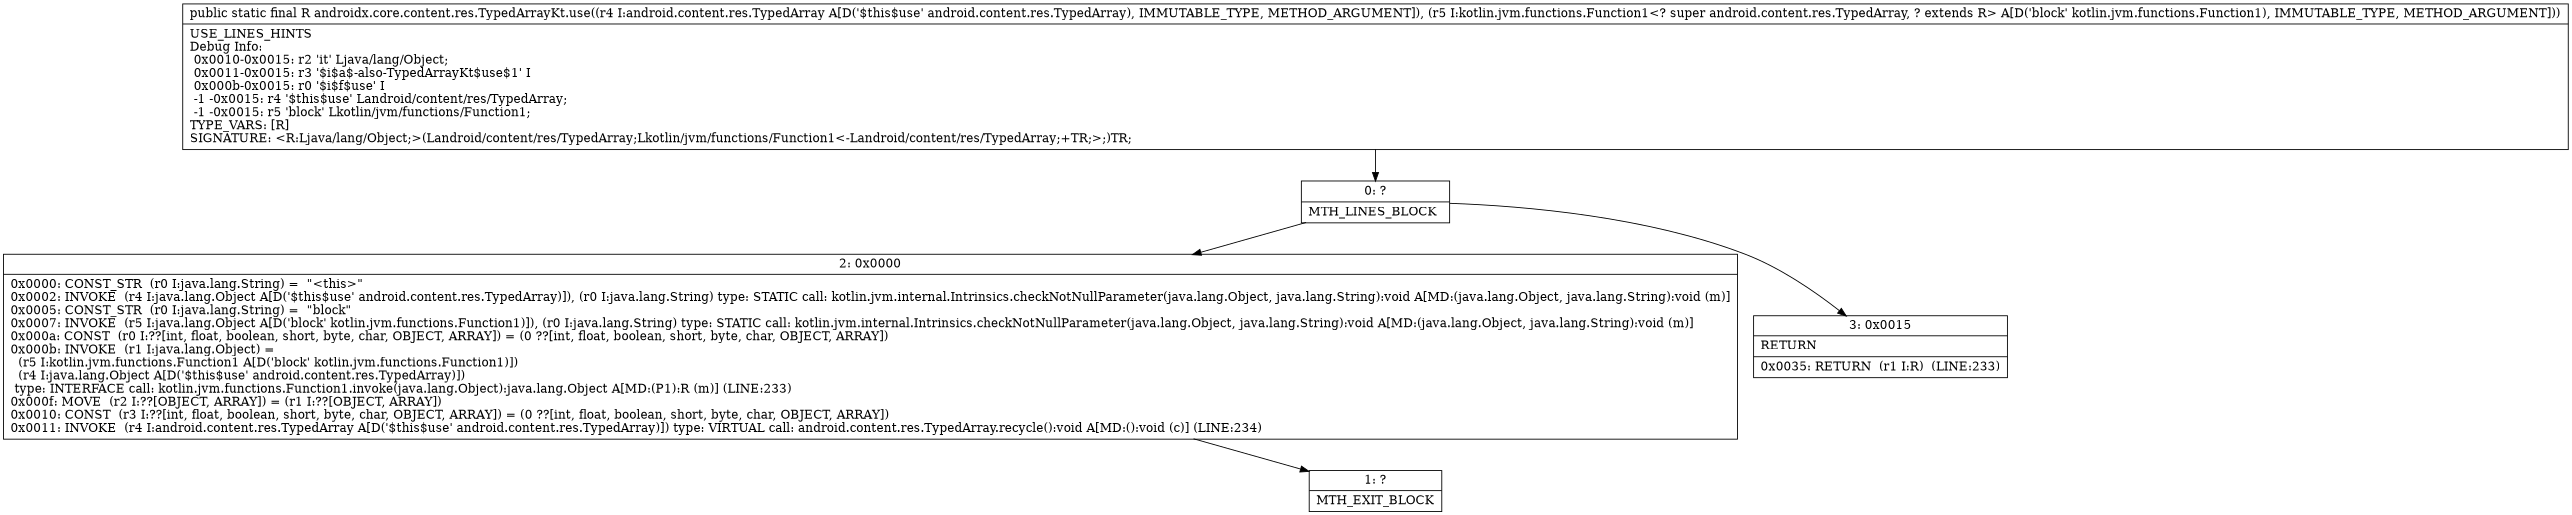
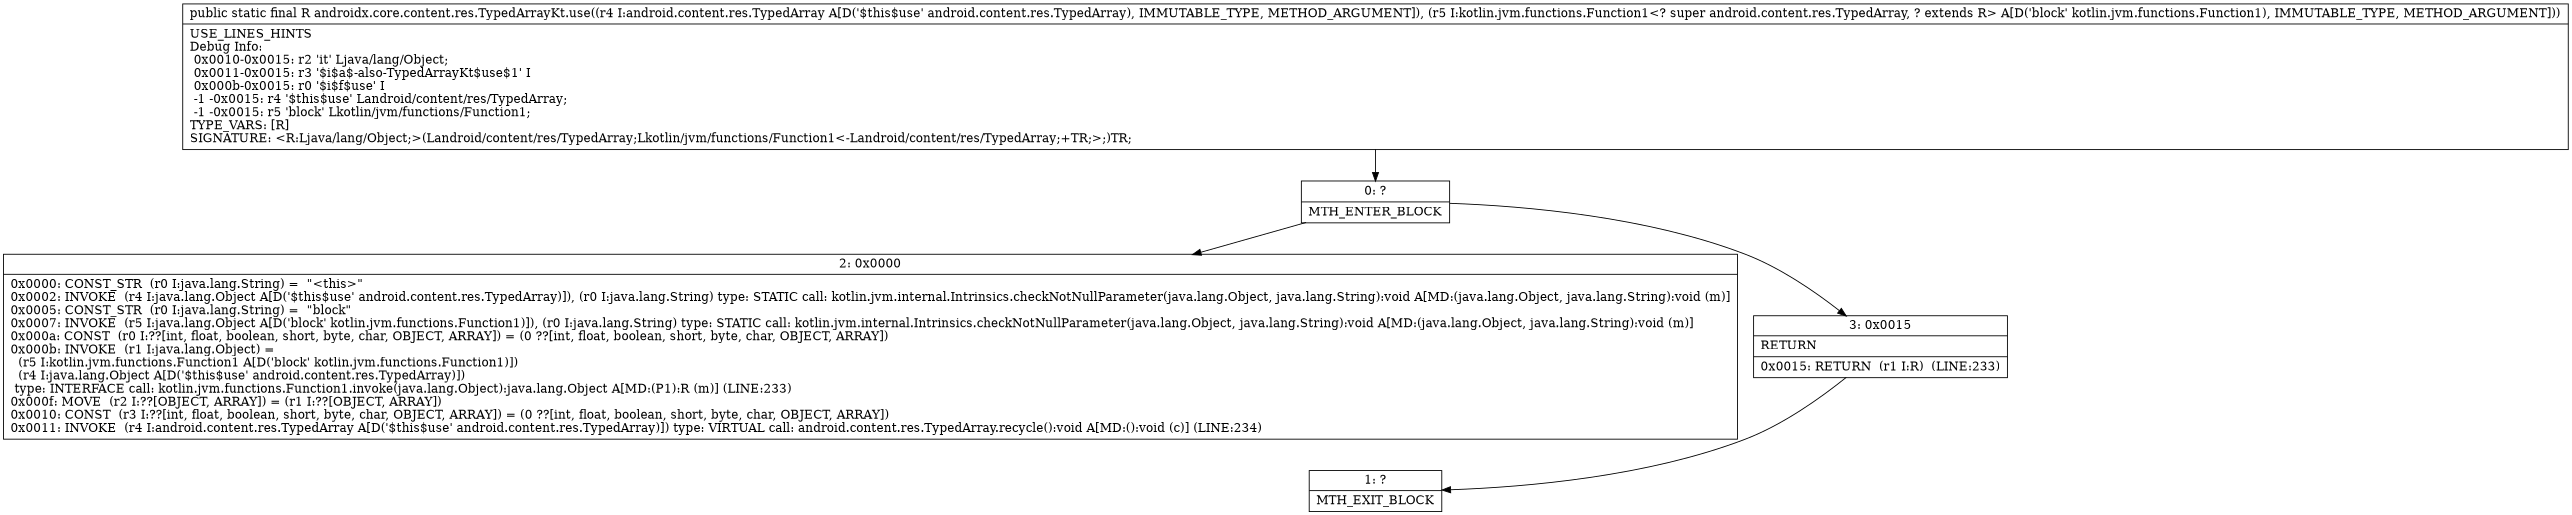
(1373, 212) -> (1375, 212)
(1881, 367) -> (1881, 367)
(1247, 454) -> (1658, 465)
